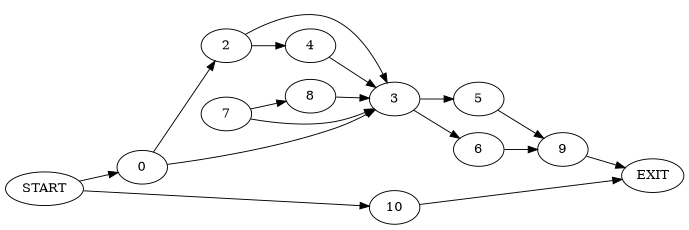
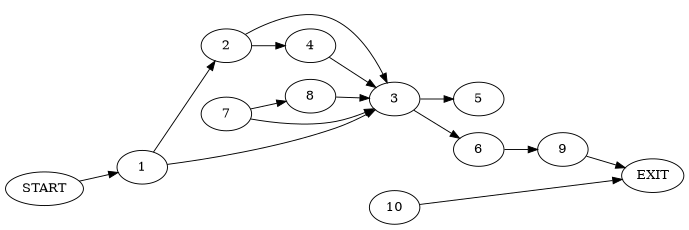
(517, 122) -> none
(142, 167) -> (142, 167)
(222, 198) -> none
